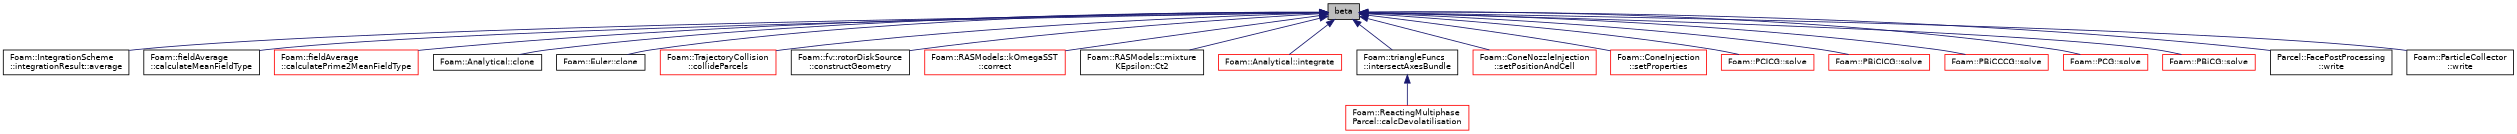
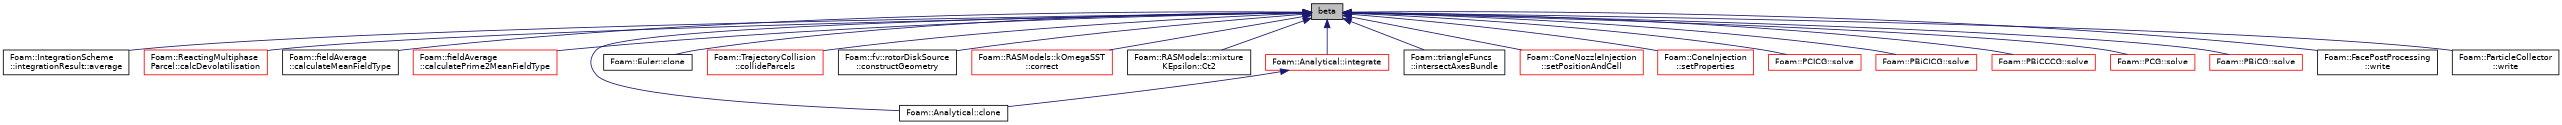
(2331, 62) -> (2378, 62)
none -> (1144, 91)
(1407, 94) -> (785, 25)
